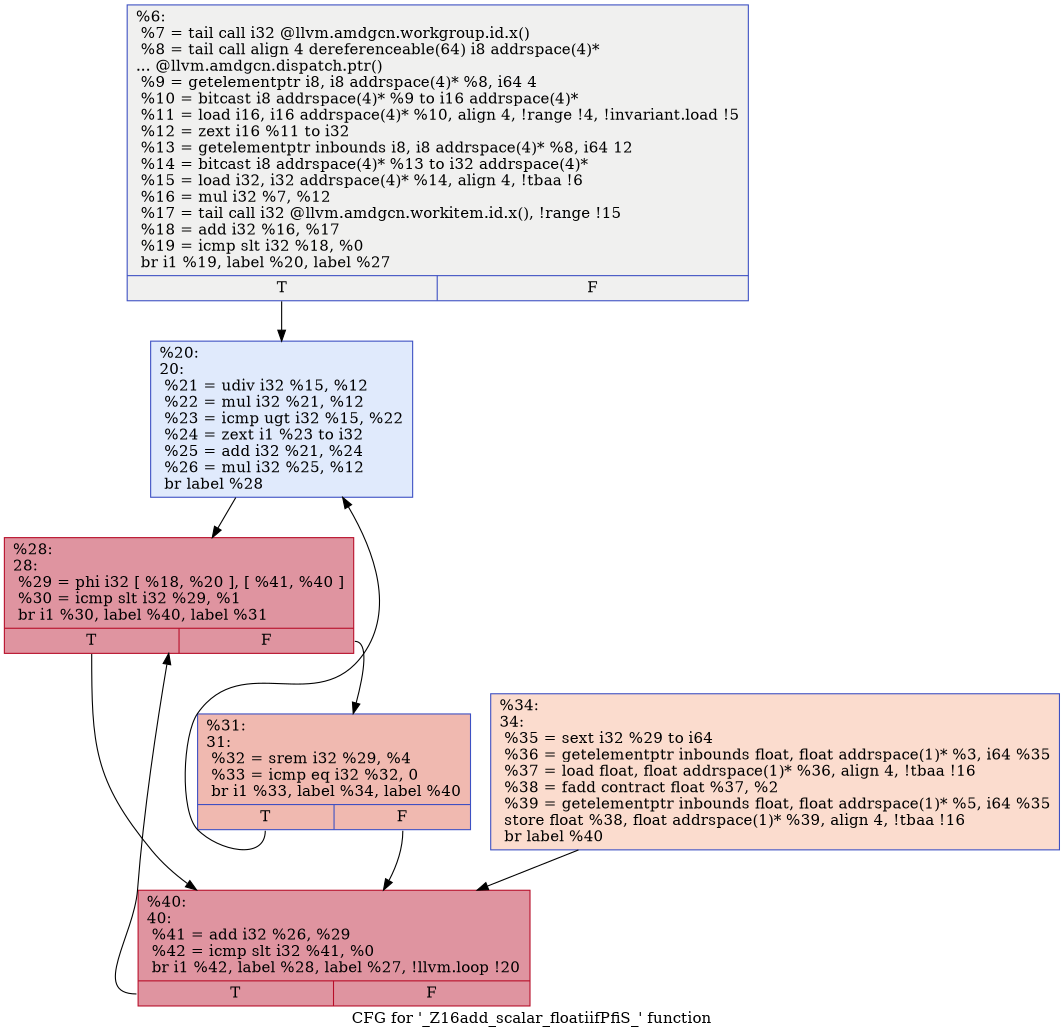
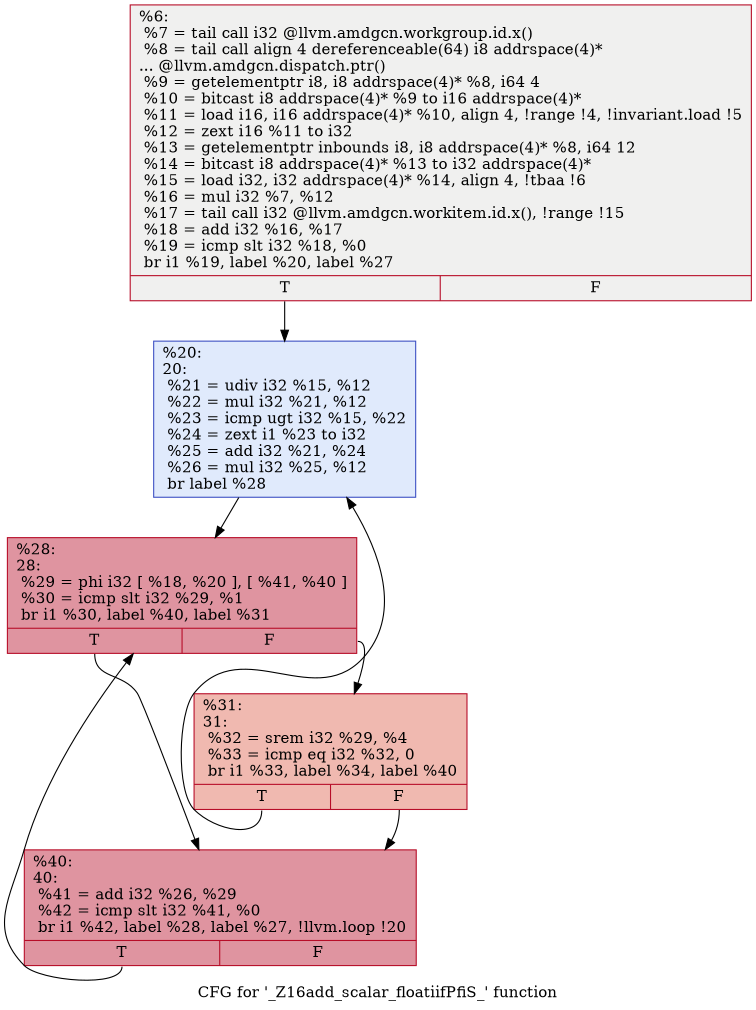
(438, 153) -> (441, 153)
(334, 772) -> (331, 752)
(775, 772) -> none
